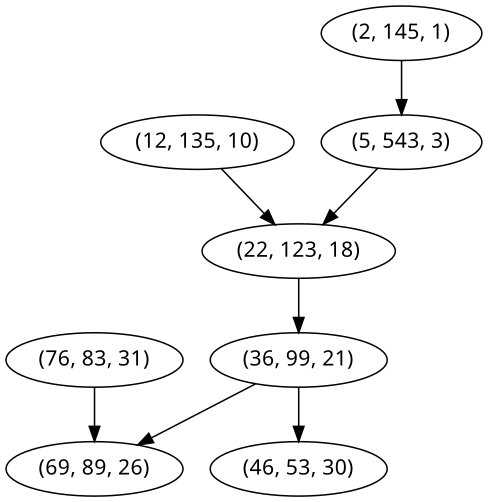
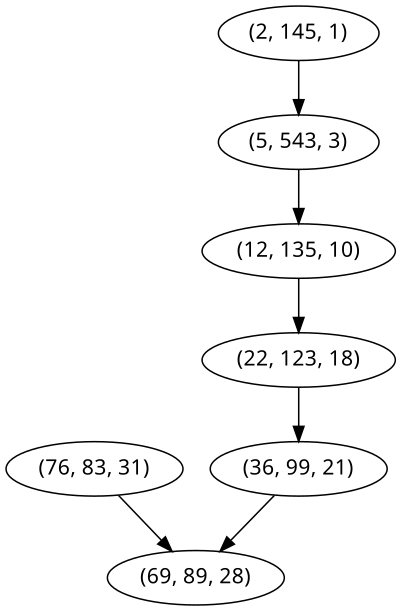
(356, 191) -> (299, 189)
(95, 469) -> (196, 578)
(299, 469) -> none
